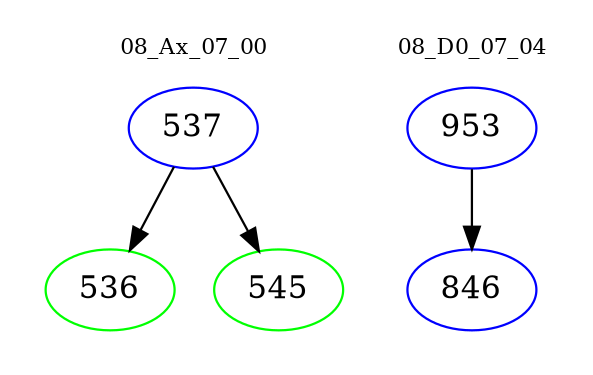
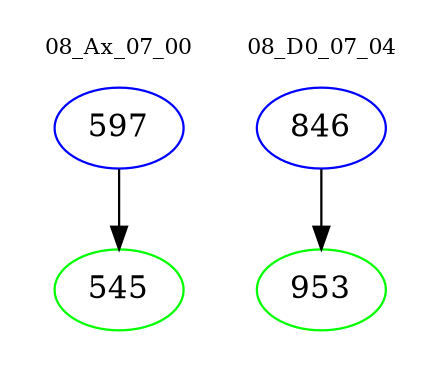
(193, 128) -> (119, 128)
(472, 128) -> (321, 290)
(472, 198) -> (321, 198)
(110, 290) -> none
